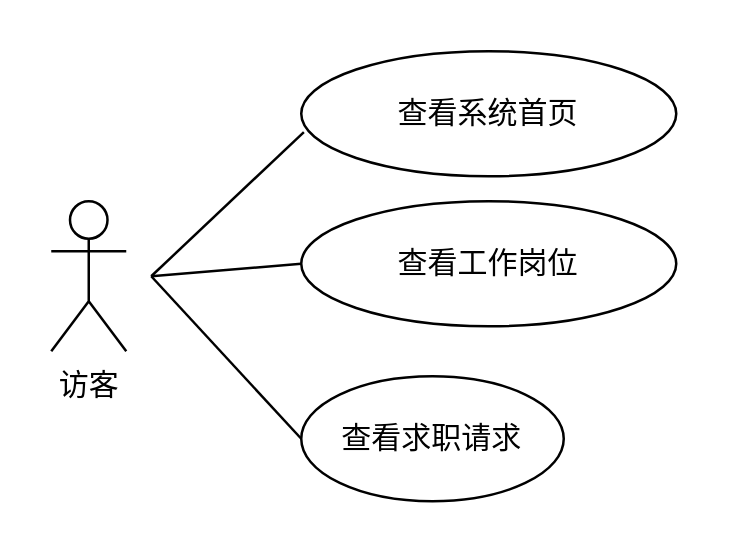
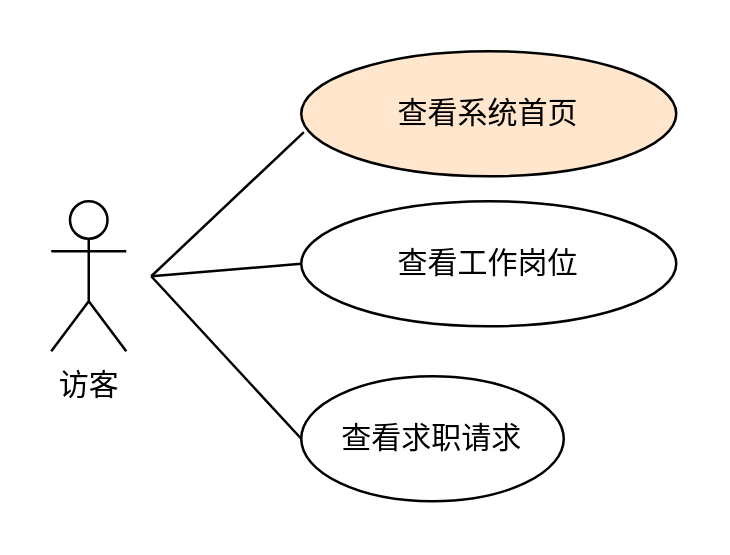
(489, 114) -> (489, 114)
